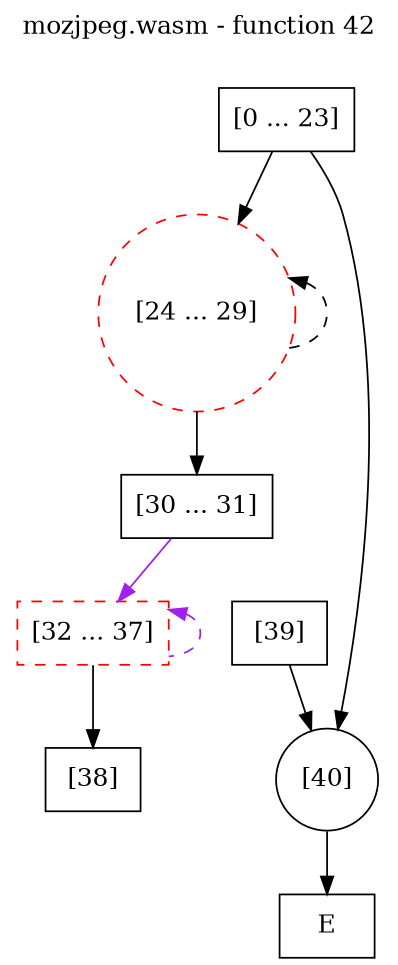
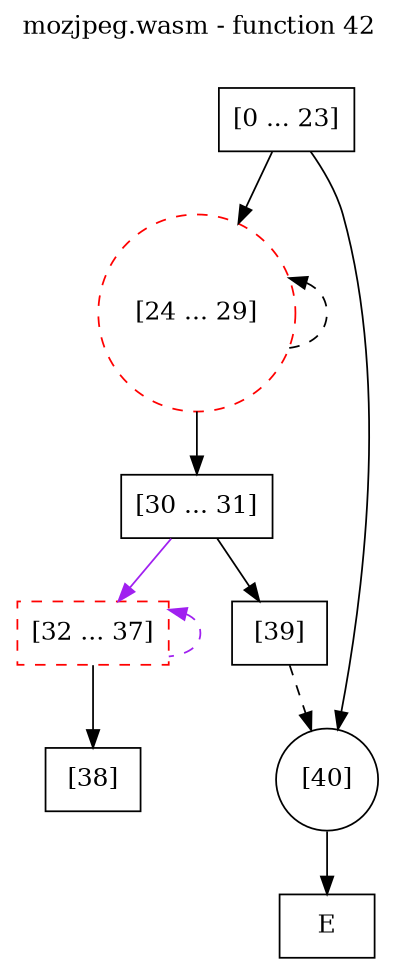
none -> (233, 563)
(298, 689) -> (298, 689)
